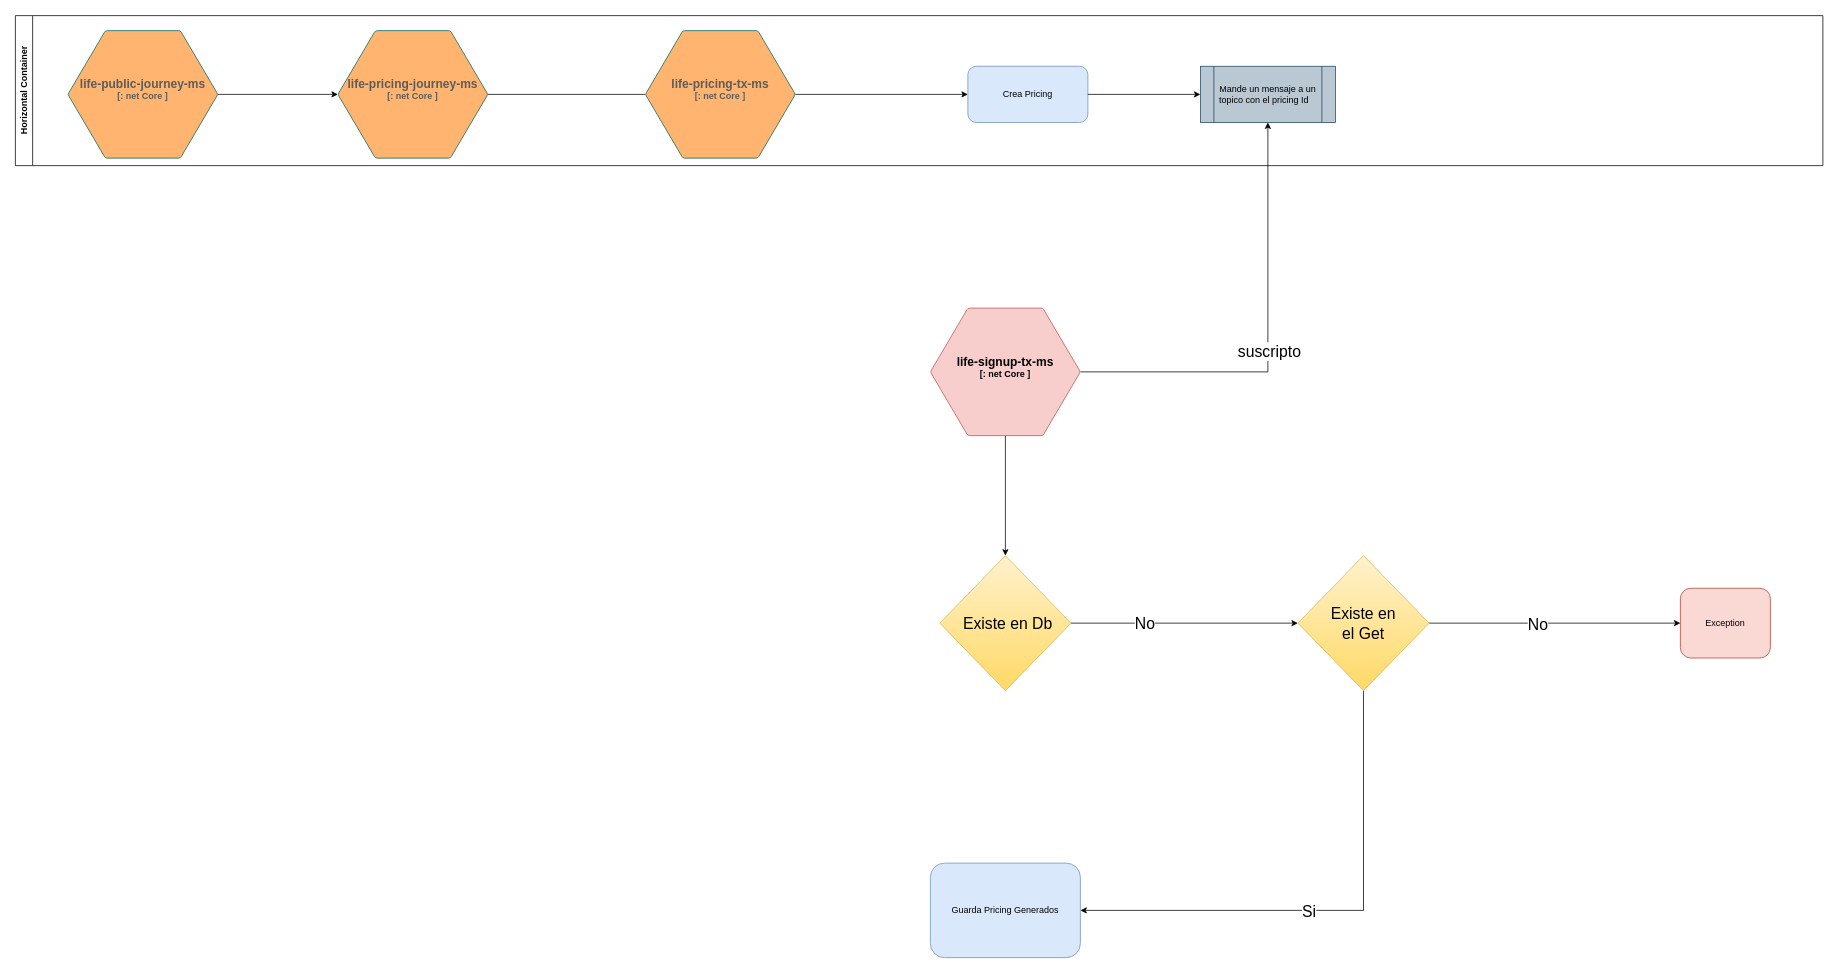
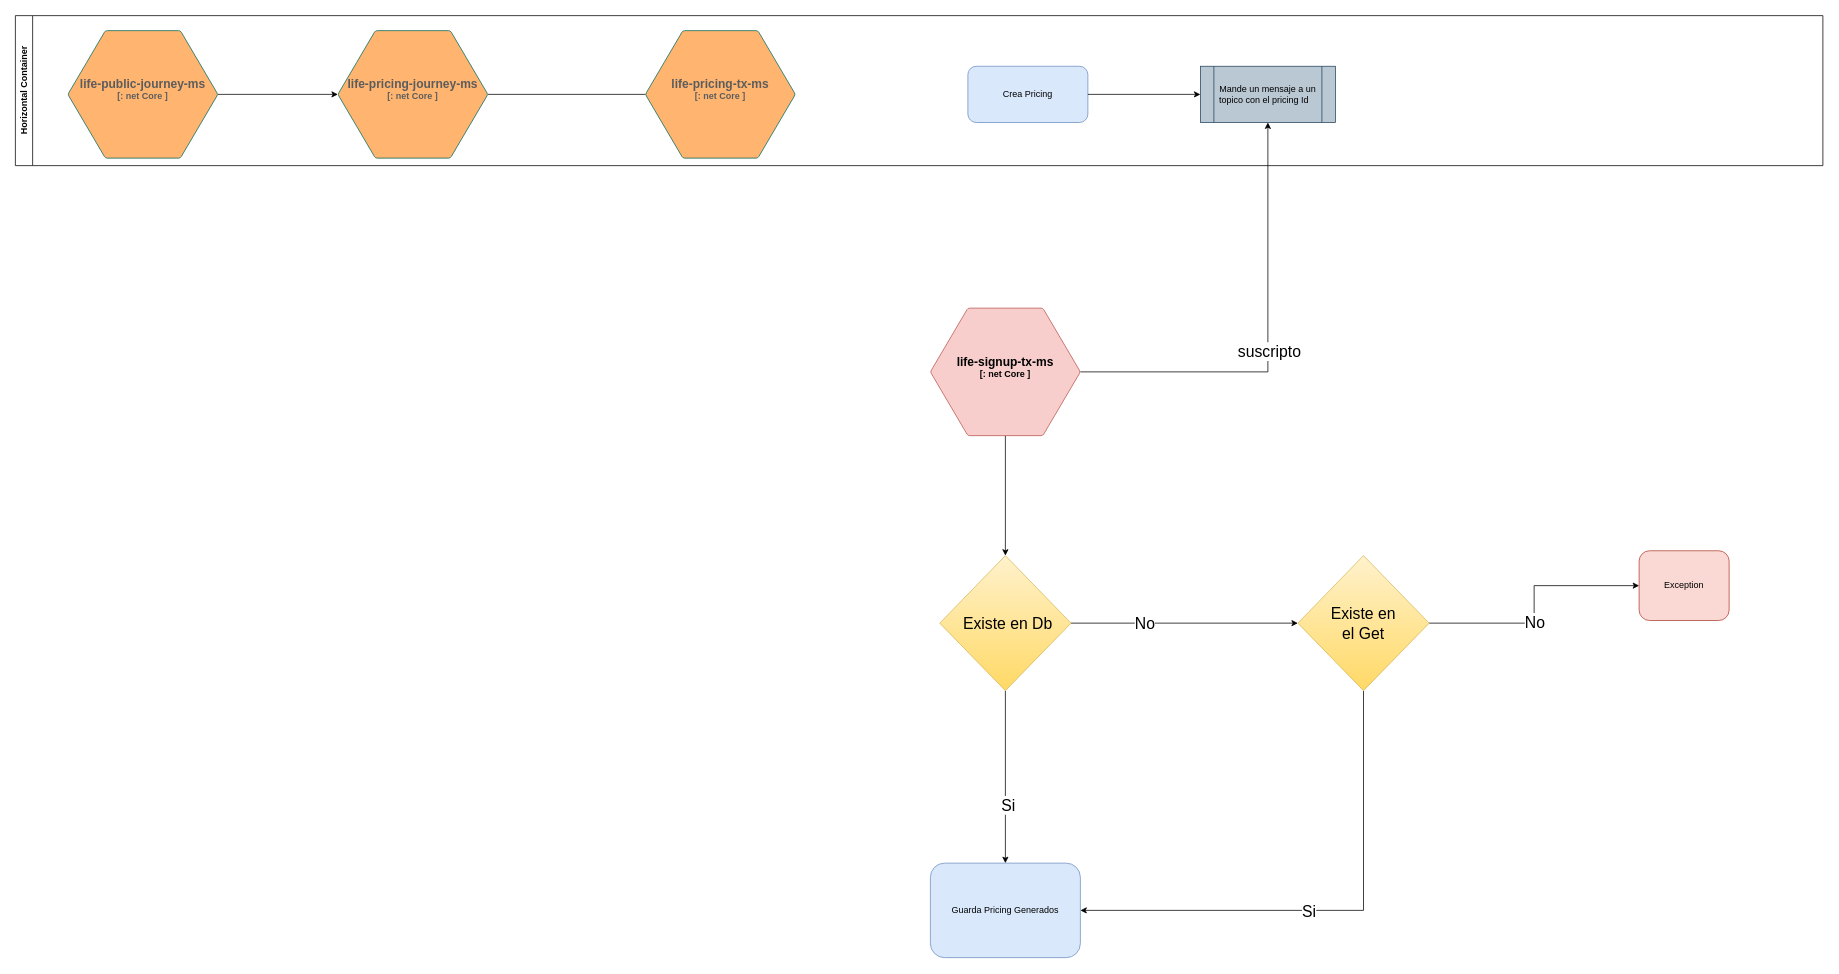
(879, 94) -> none
(1725, 623) -> (1684, 585)
none -> (1005, 774)
